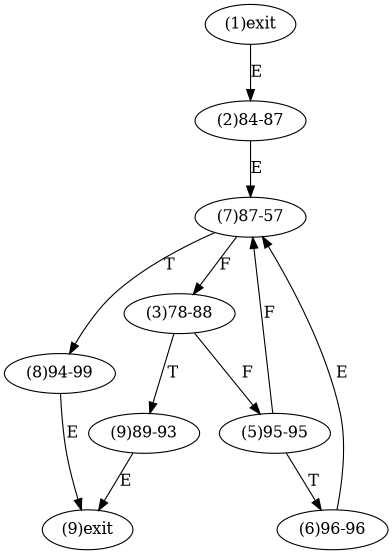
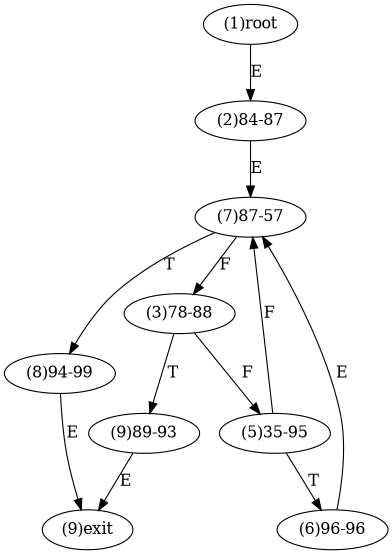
(251, 24) -> (251, 24)
(275, 433) -> (275, 433)
